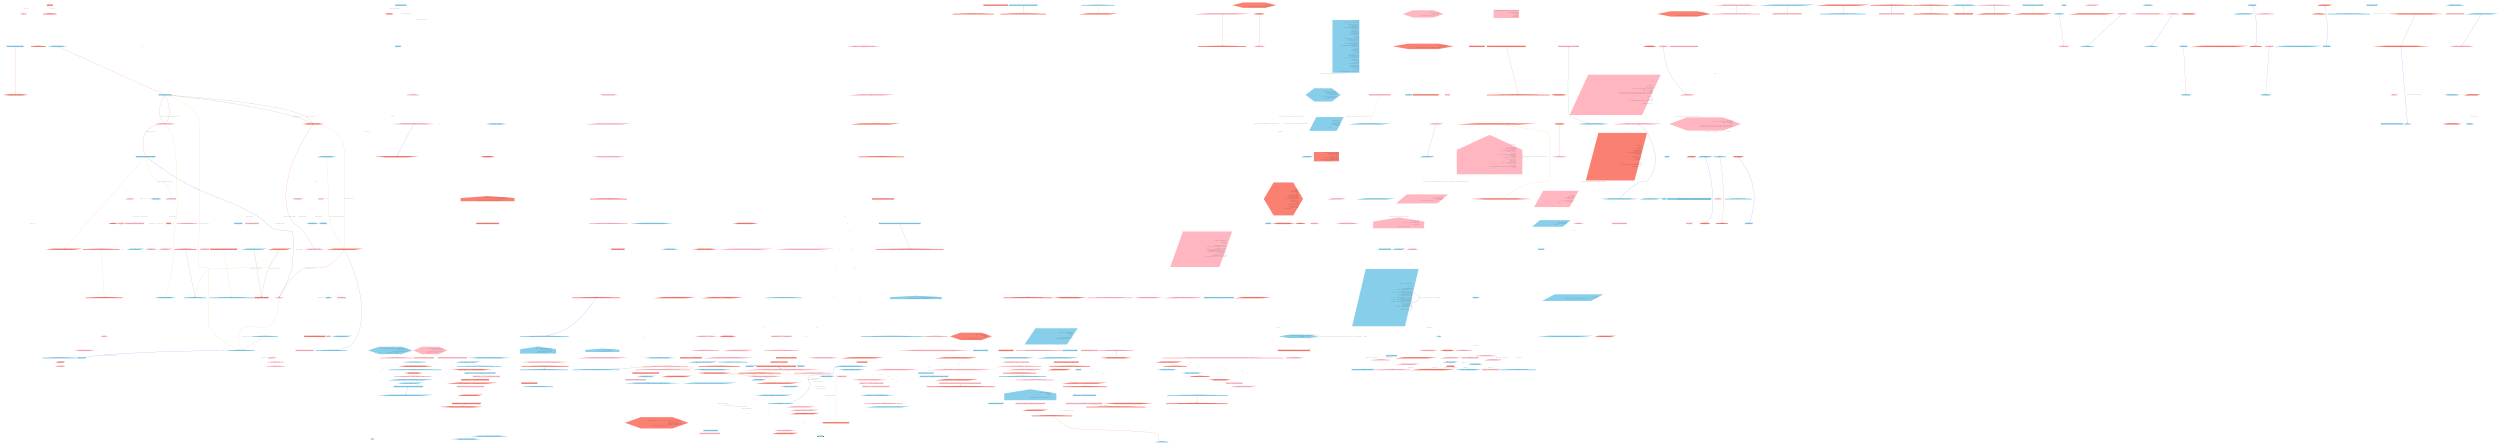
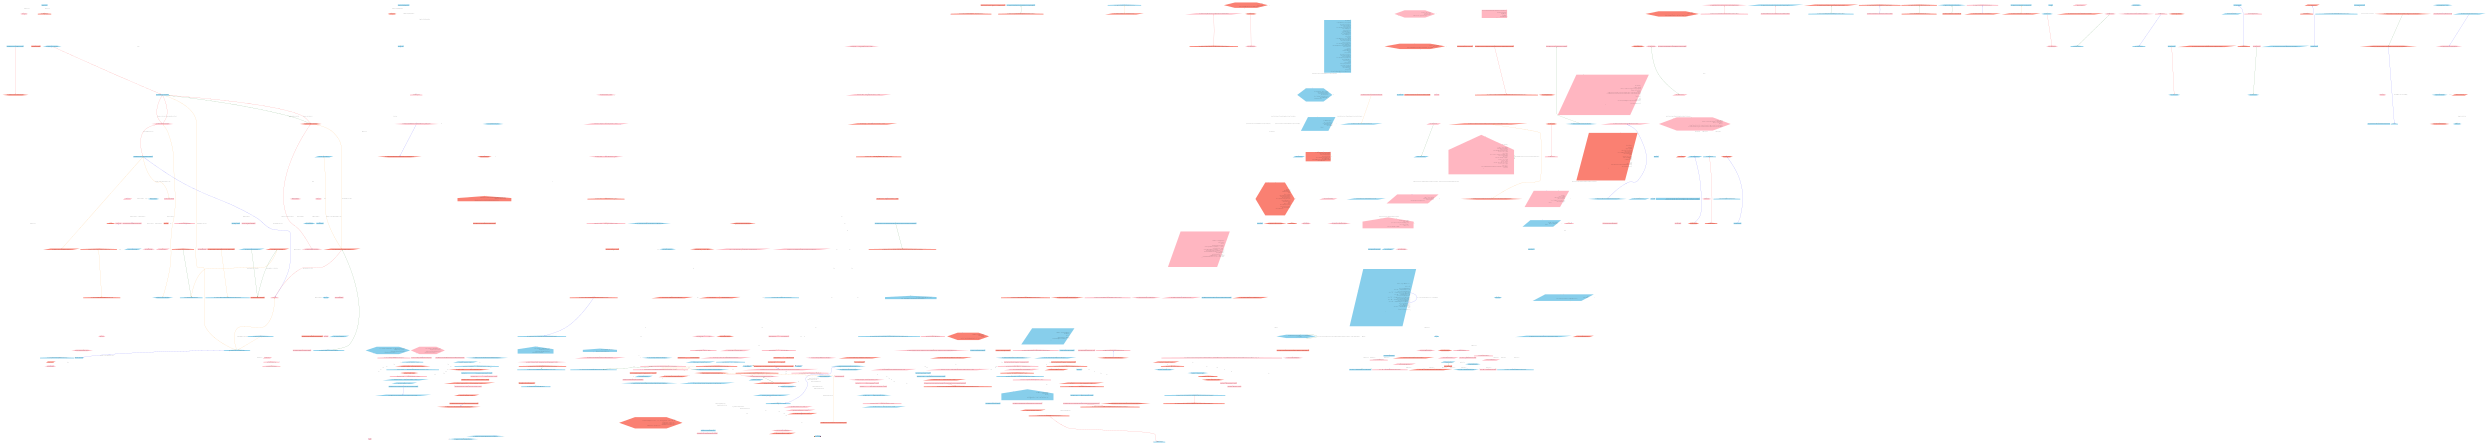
(50, 5) -> (45, 5)
(38, 46) -> (36, 46)
(1243, 387) -> (1234, 387)
